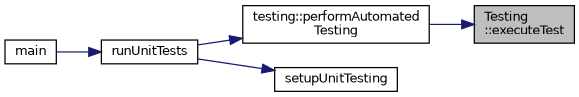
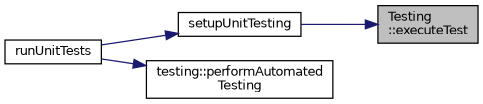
(445, 24) -> (333, 24)
(31, 52) -> none
